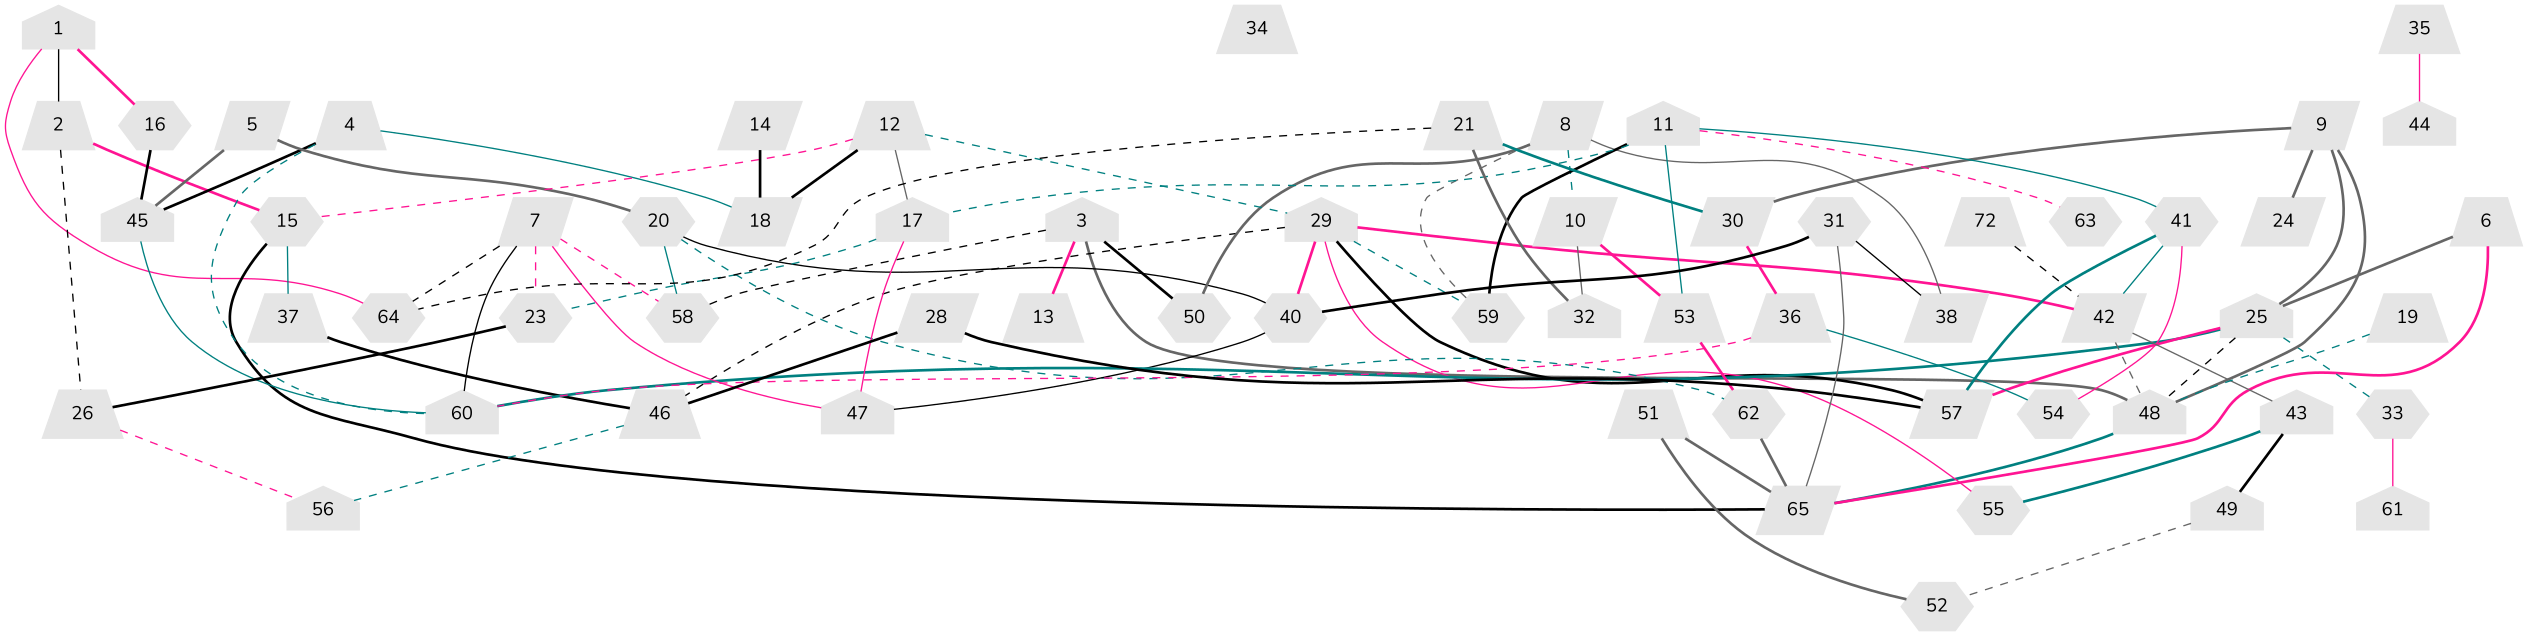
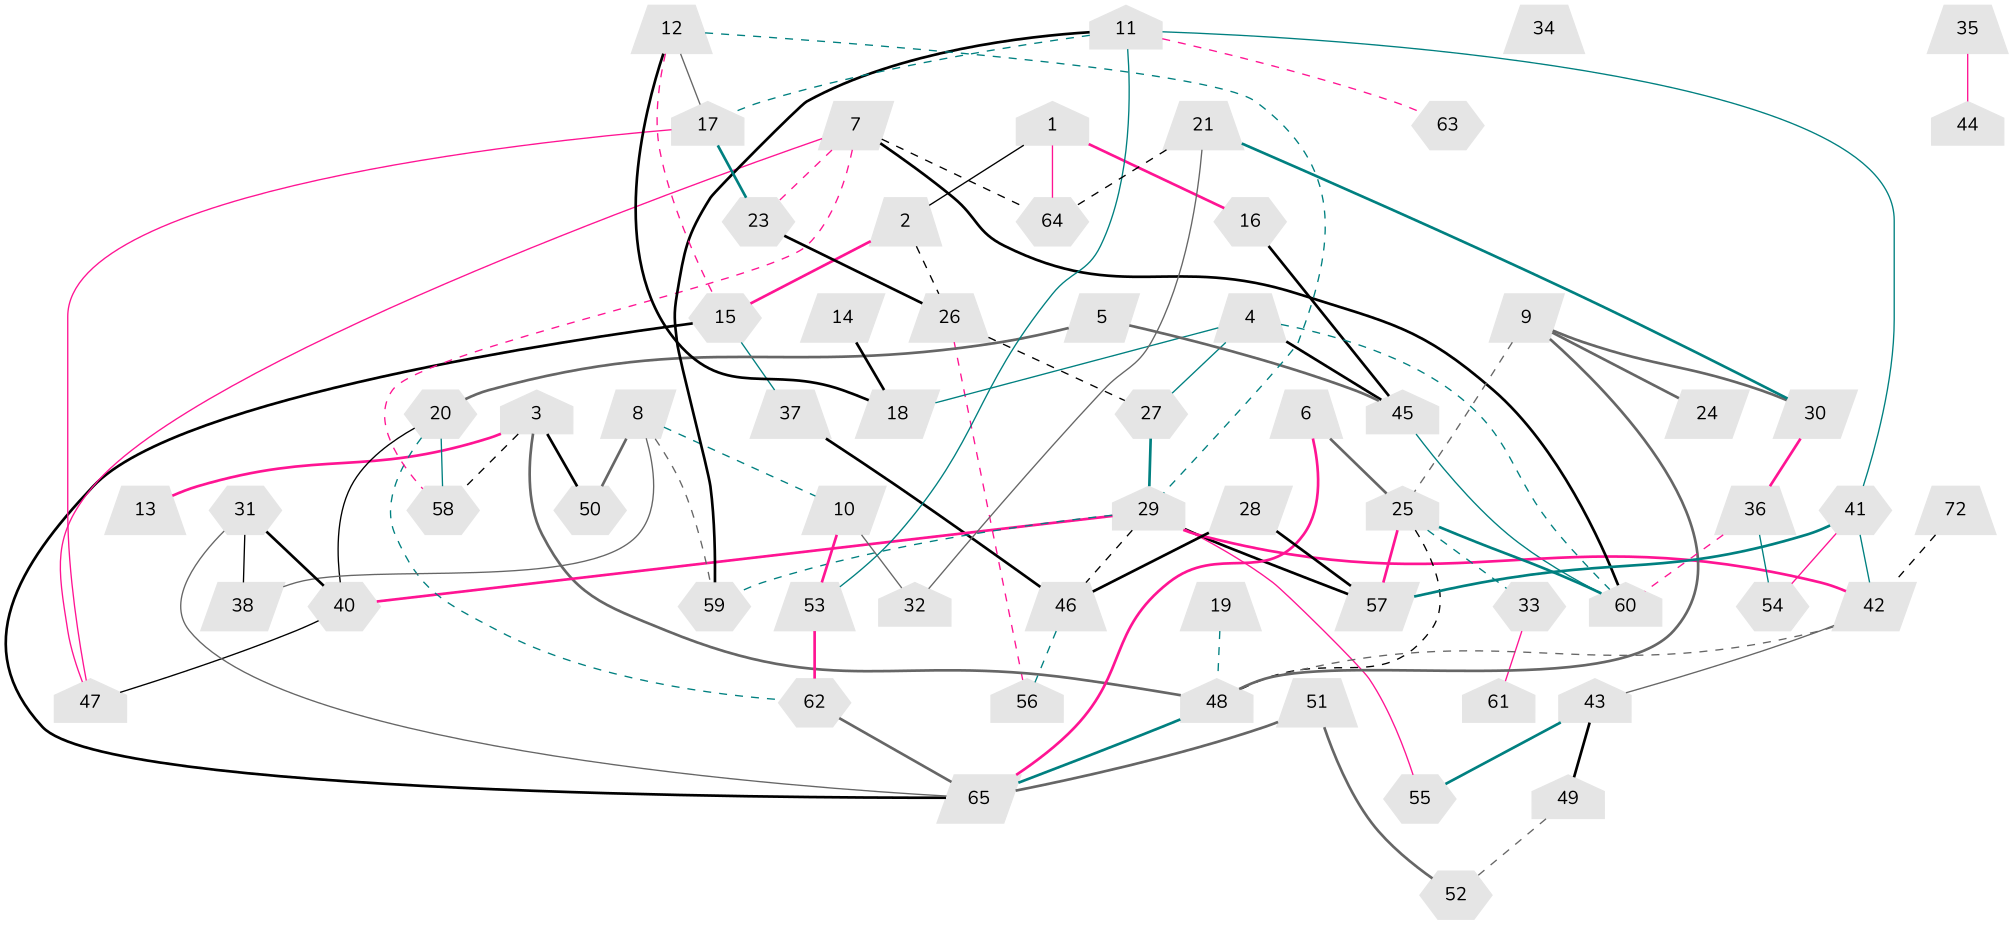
(1512, 231) -> (1114, 380)
(2339, 239) -> (1464, 417)
(722, 277) -> (728, 164)
(480, 315) -> (1294, 293)
none -> (1151, 414)
